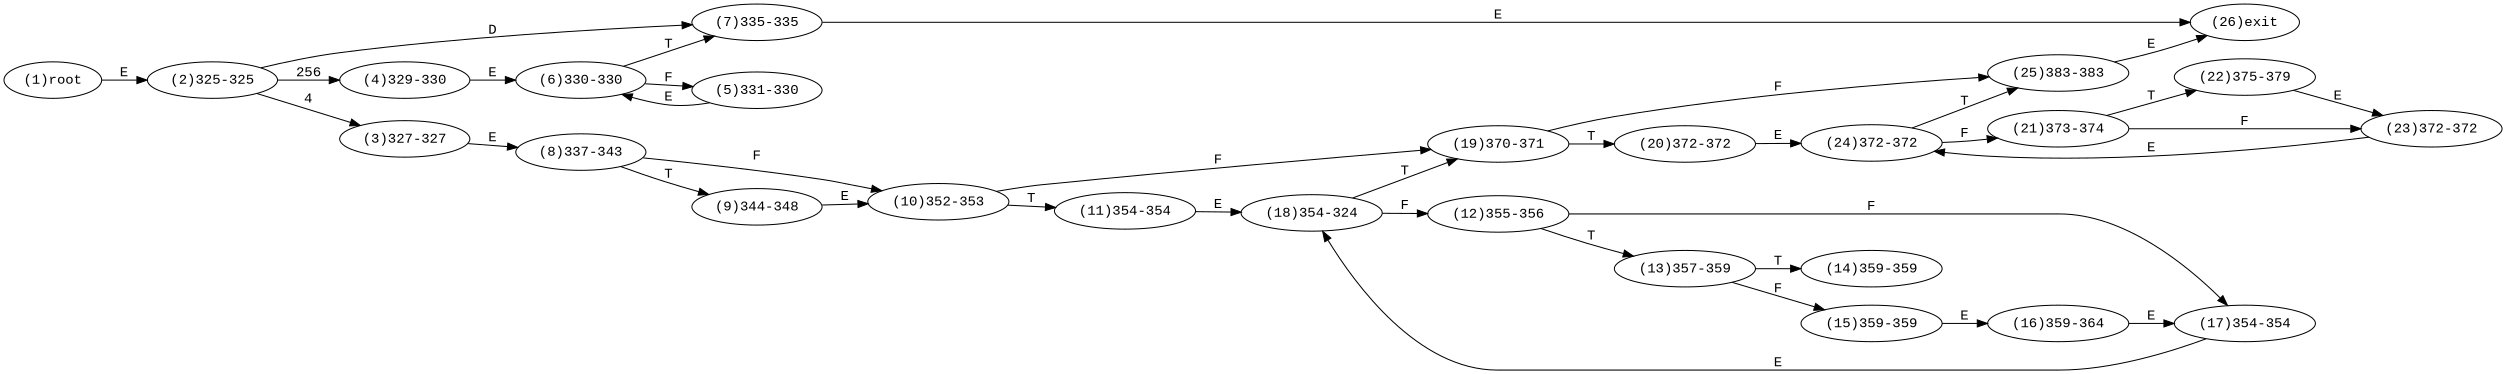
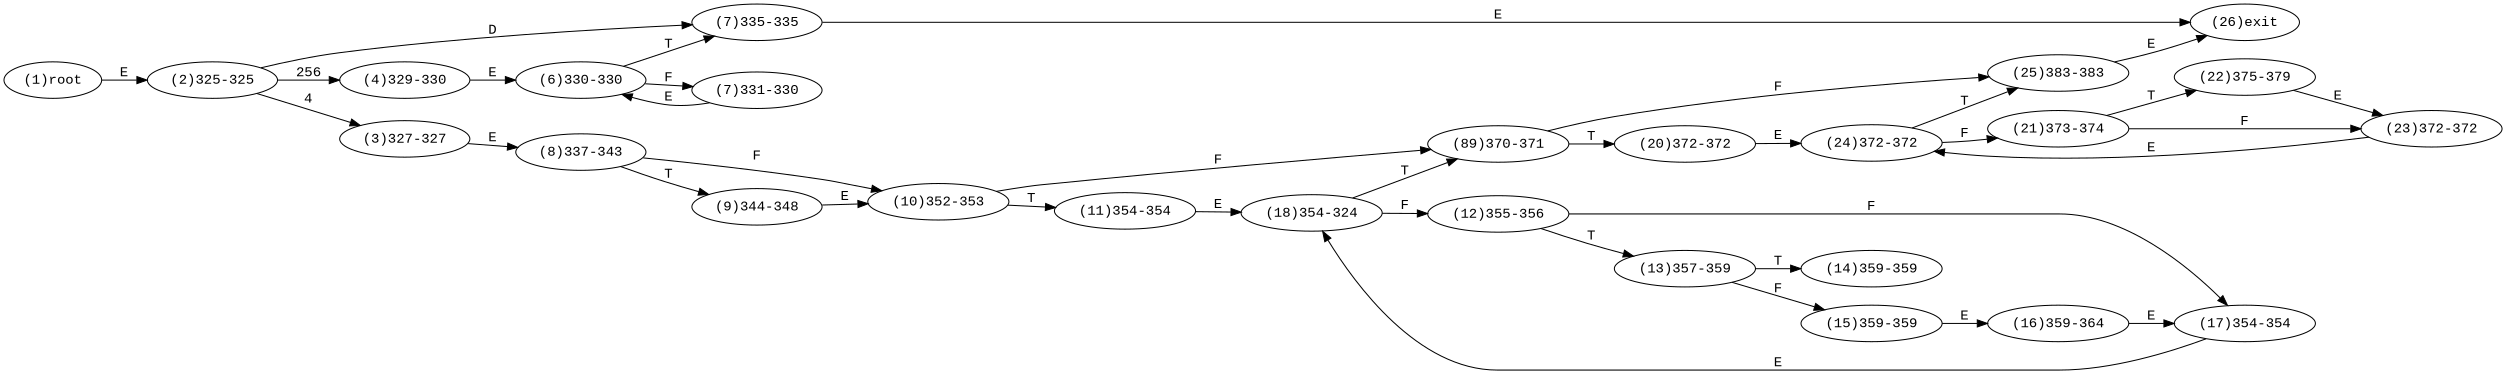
(757, 90) -> (757, 90)
(1498, 144) -> (1498, 144)
